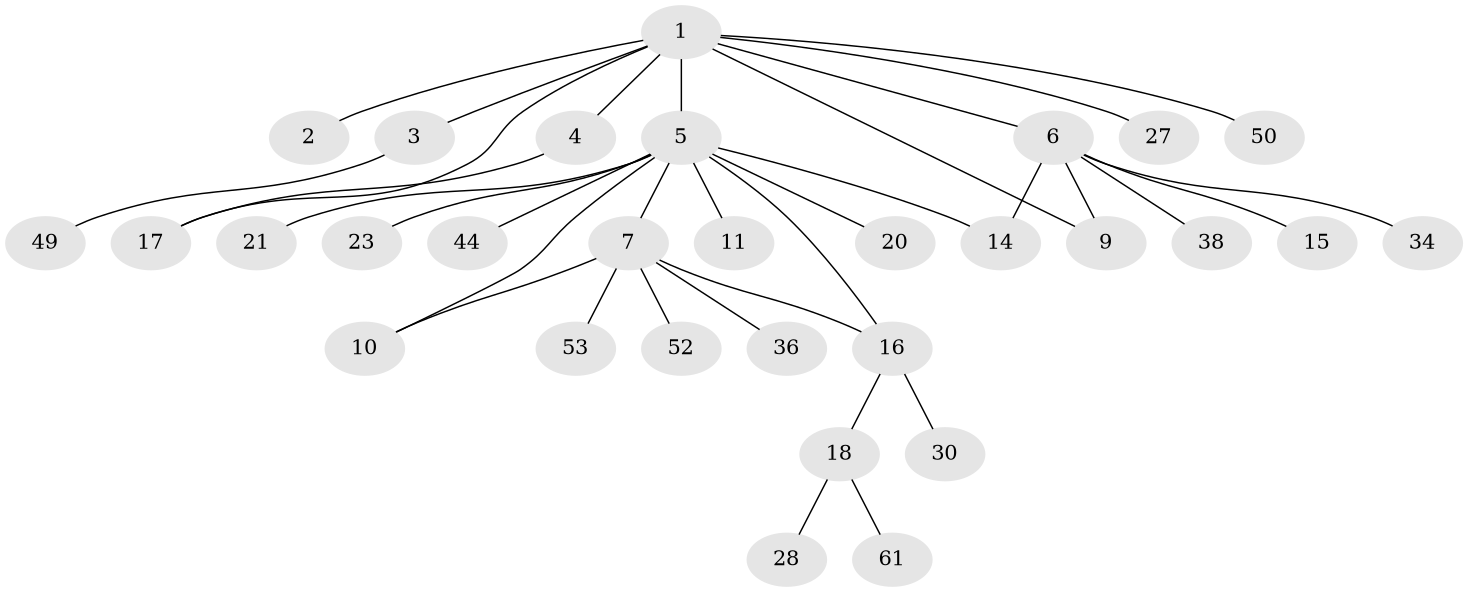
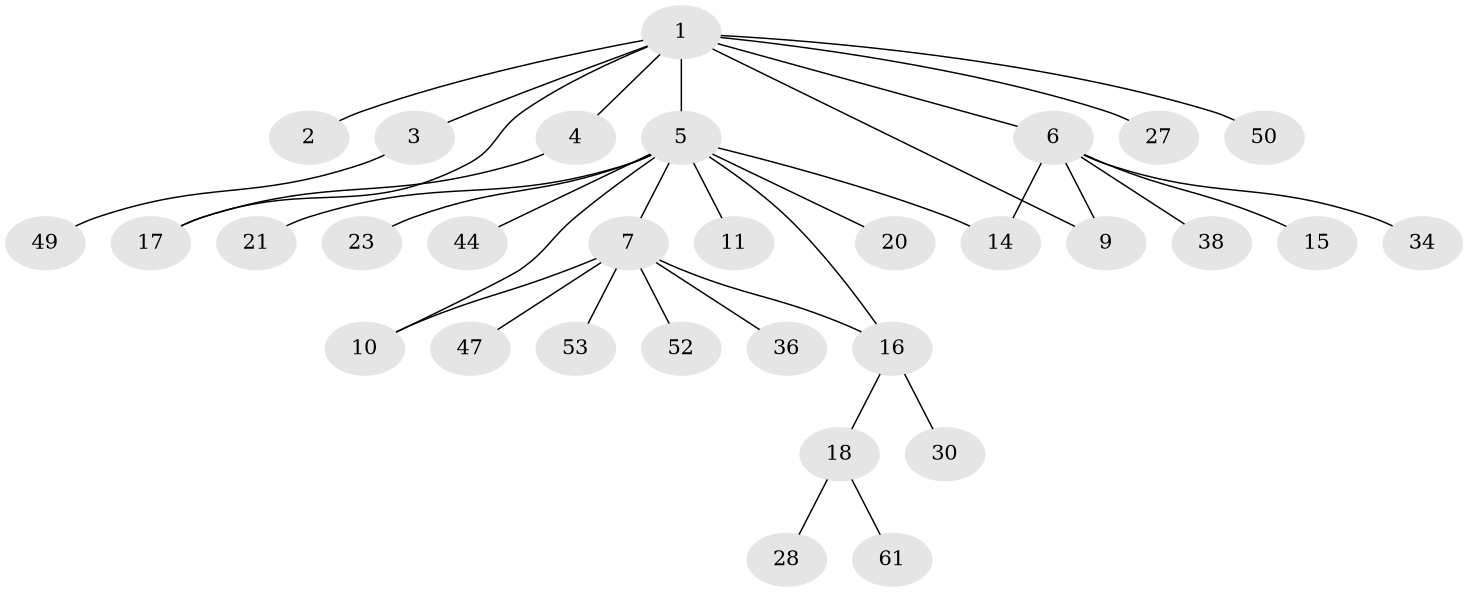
none -> (470, 349)
